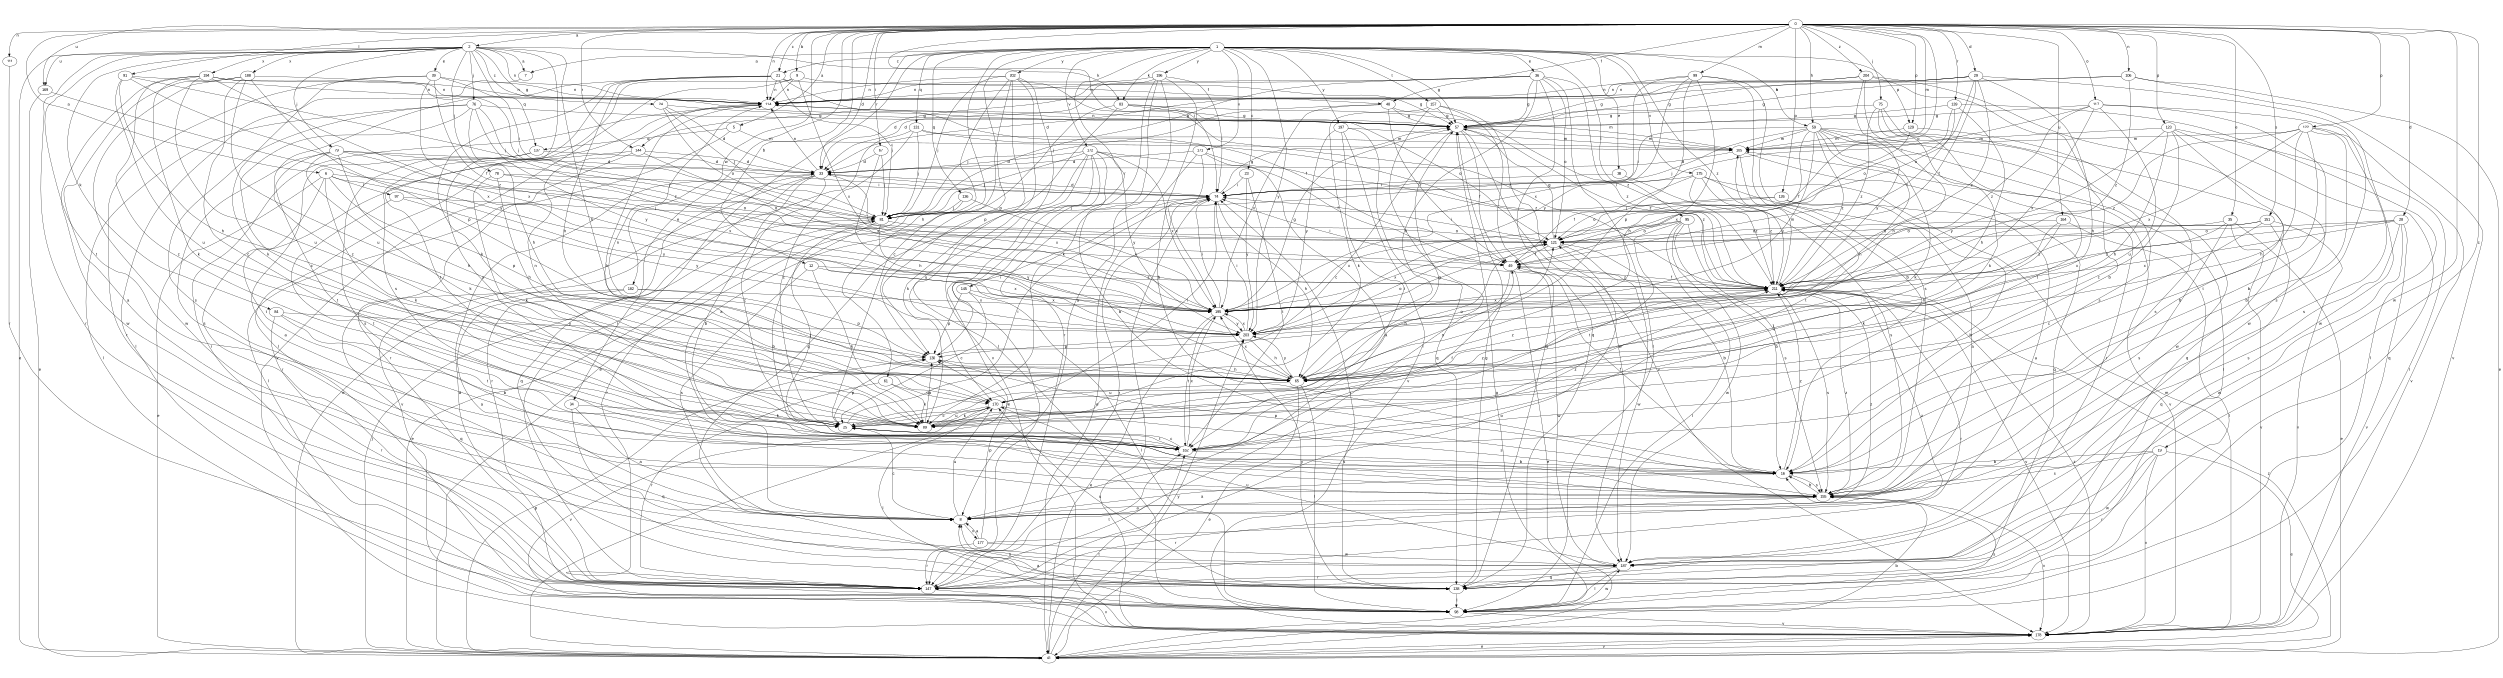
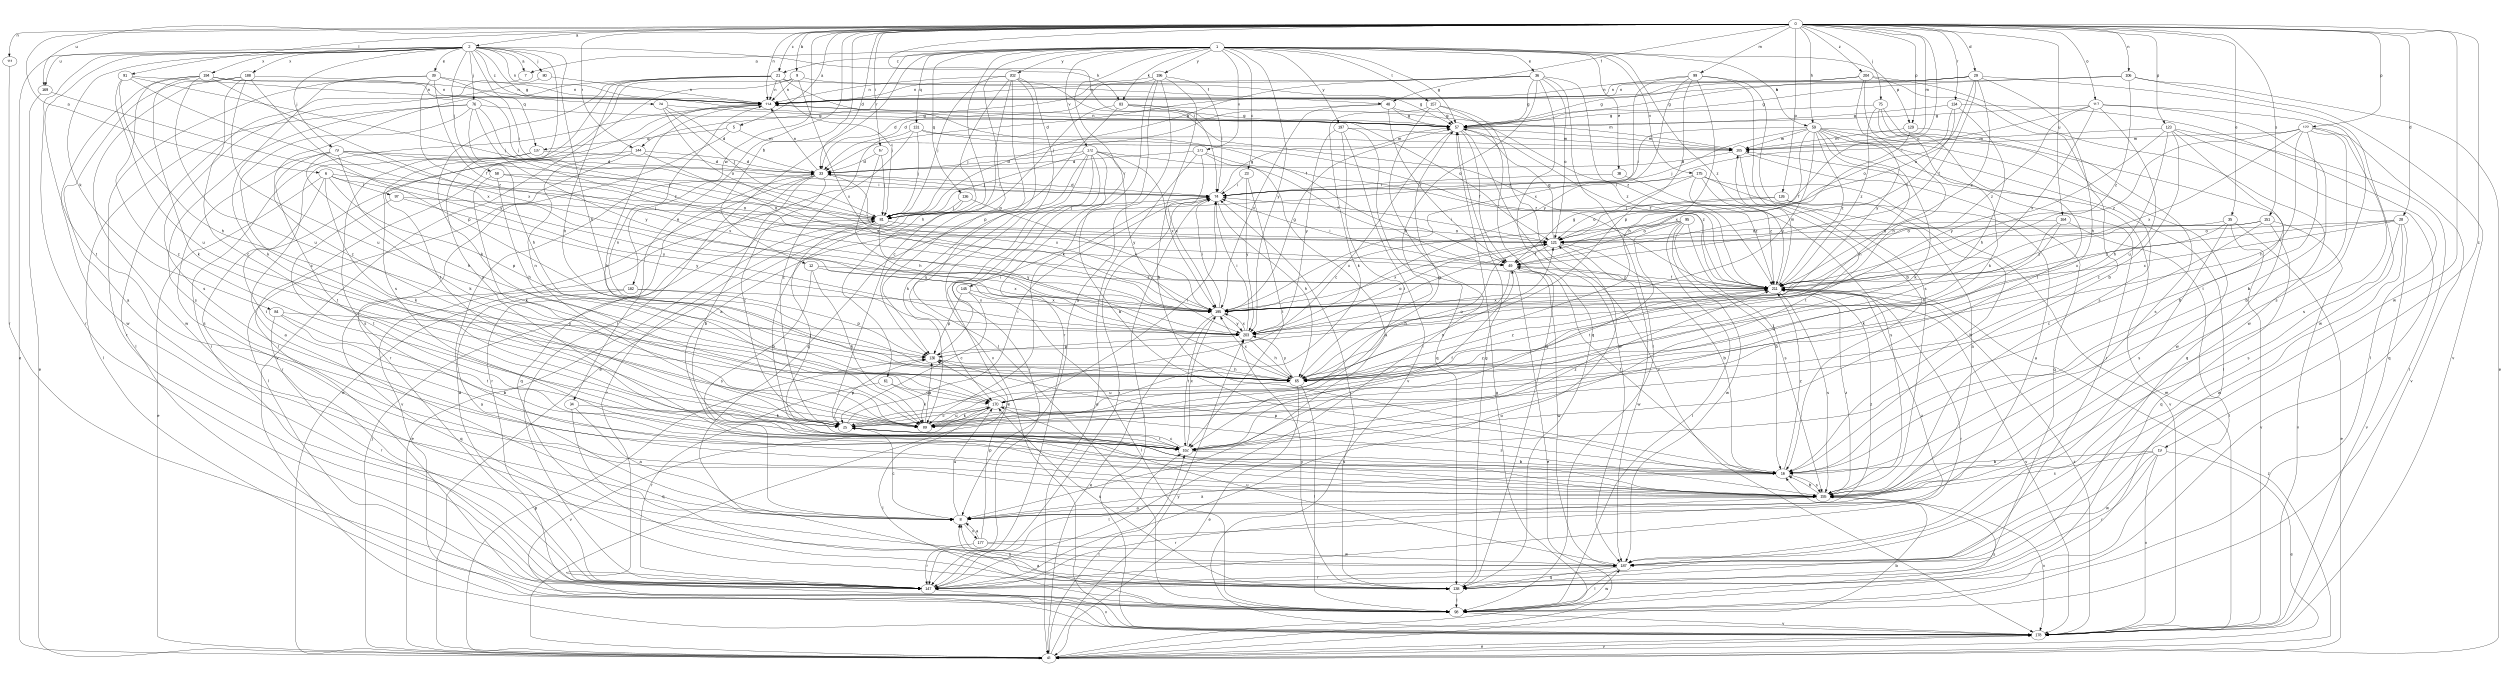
(1513, 54) -> none
none -> (545, 76)
(1954, 104) -> (1954, 104)
(497, 174) -> (497, 174)
(1574, 220) -> (1574, 220)
(711, 466) -> (1098, 453)
